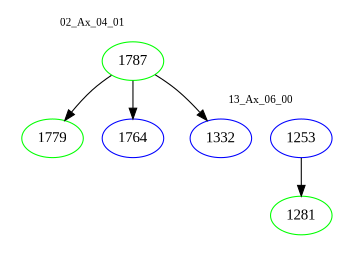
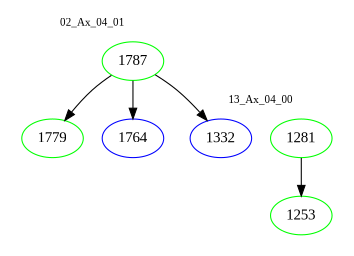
(261, 100) -> (261, 100)
(301, 138) -> (301, 216)
(301, 172) -> (301, 172)
